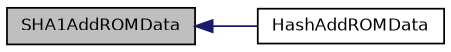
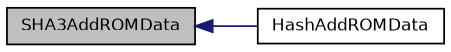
(101, 26) -> (101, 26)
